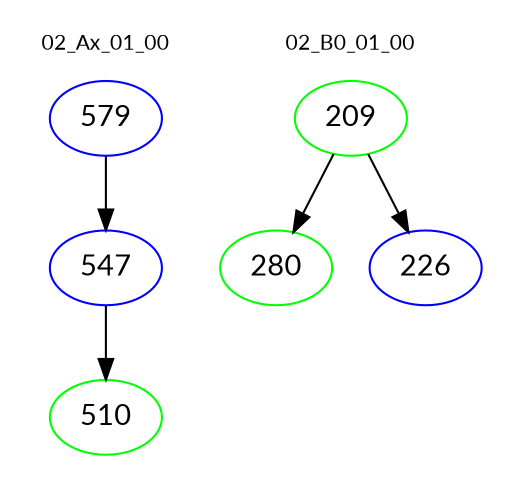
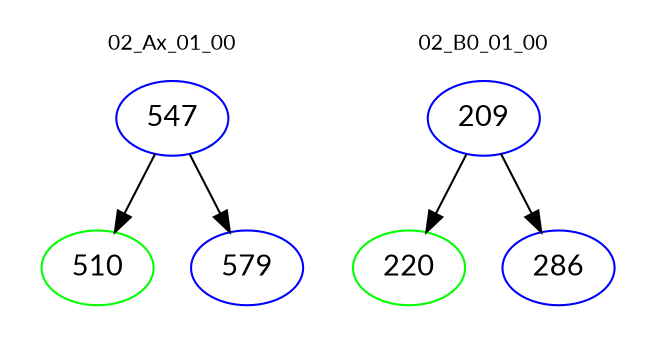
(351, 118) -> (484, 118)
(106, 183) -> (205, 184)
(276, 268) -> (409, 268)
(426, 268) -> (559, 268)
